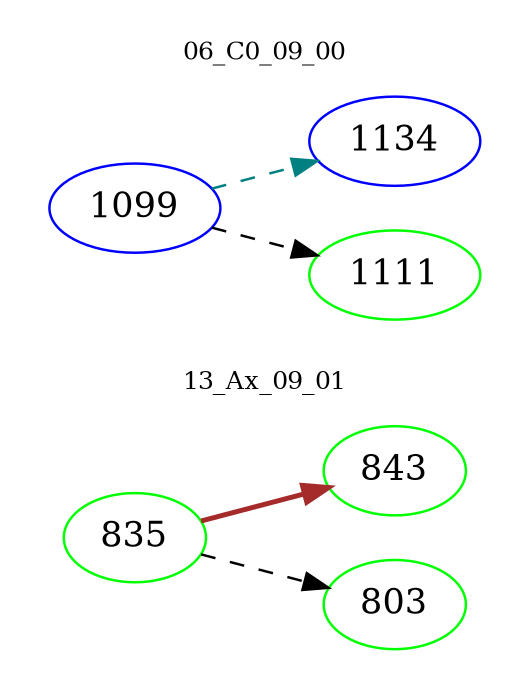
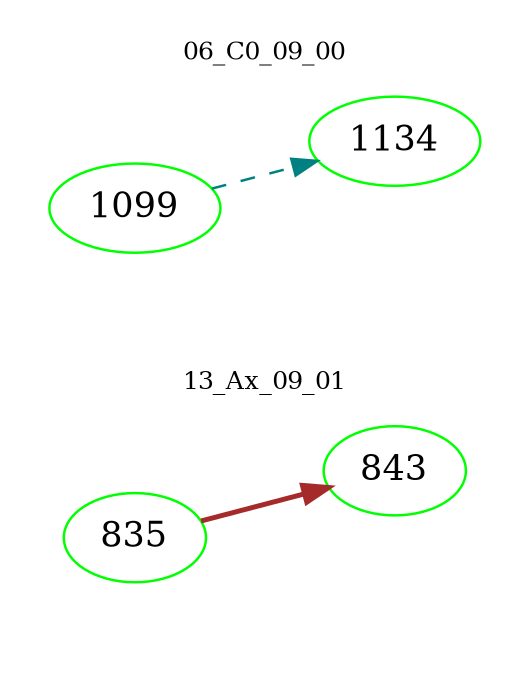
(395, 141) -> (395, 141)
(135, 208) -> (135, 208)
(395, 275) -> none
(395, 605) -> none
